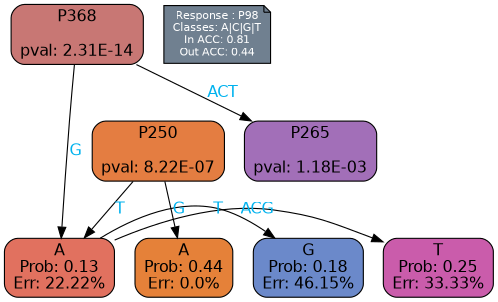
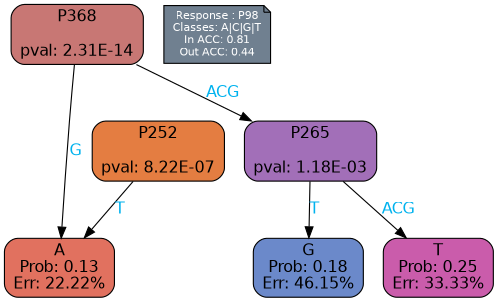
(223, 93) -> (223, 93)
(158, 151) -> (158, 151)
(182, 207) -> (310, 204)
(243, 209) -> (370, 206)
(184, 268) -> none
